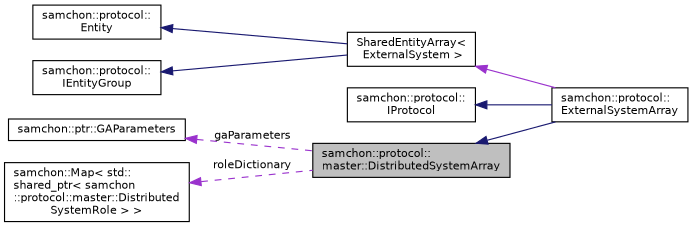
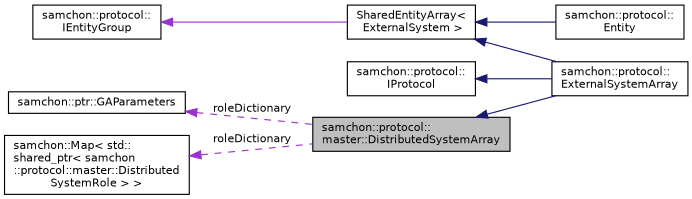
(260, 36) -> (521, 22)
(260, 63) -> (260, 22)
(521, 79) -> (521, 52)
(251, 136) -> (251, 109)
